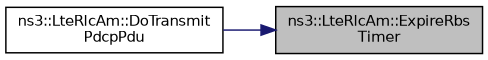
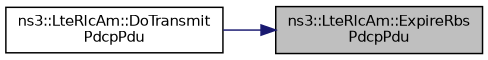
(379, 30) -> (379, 30)
